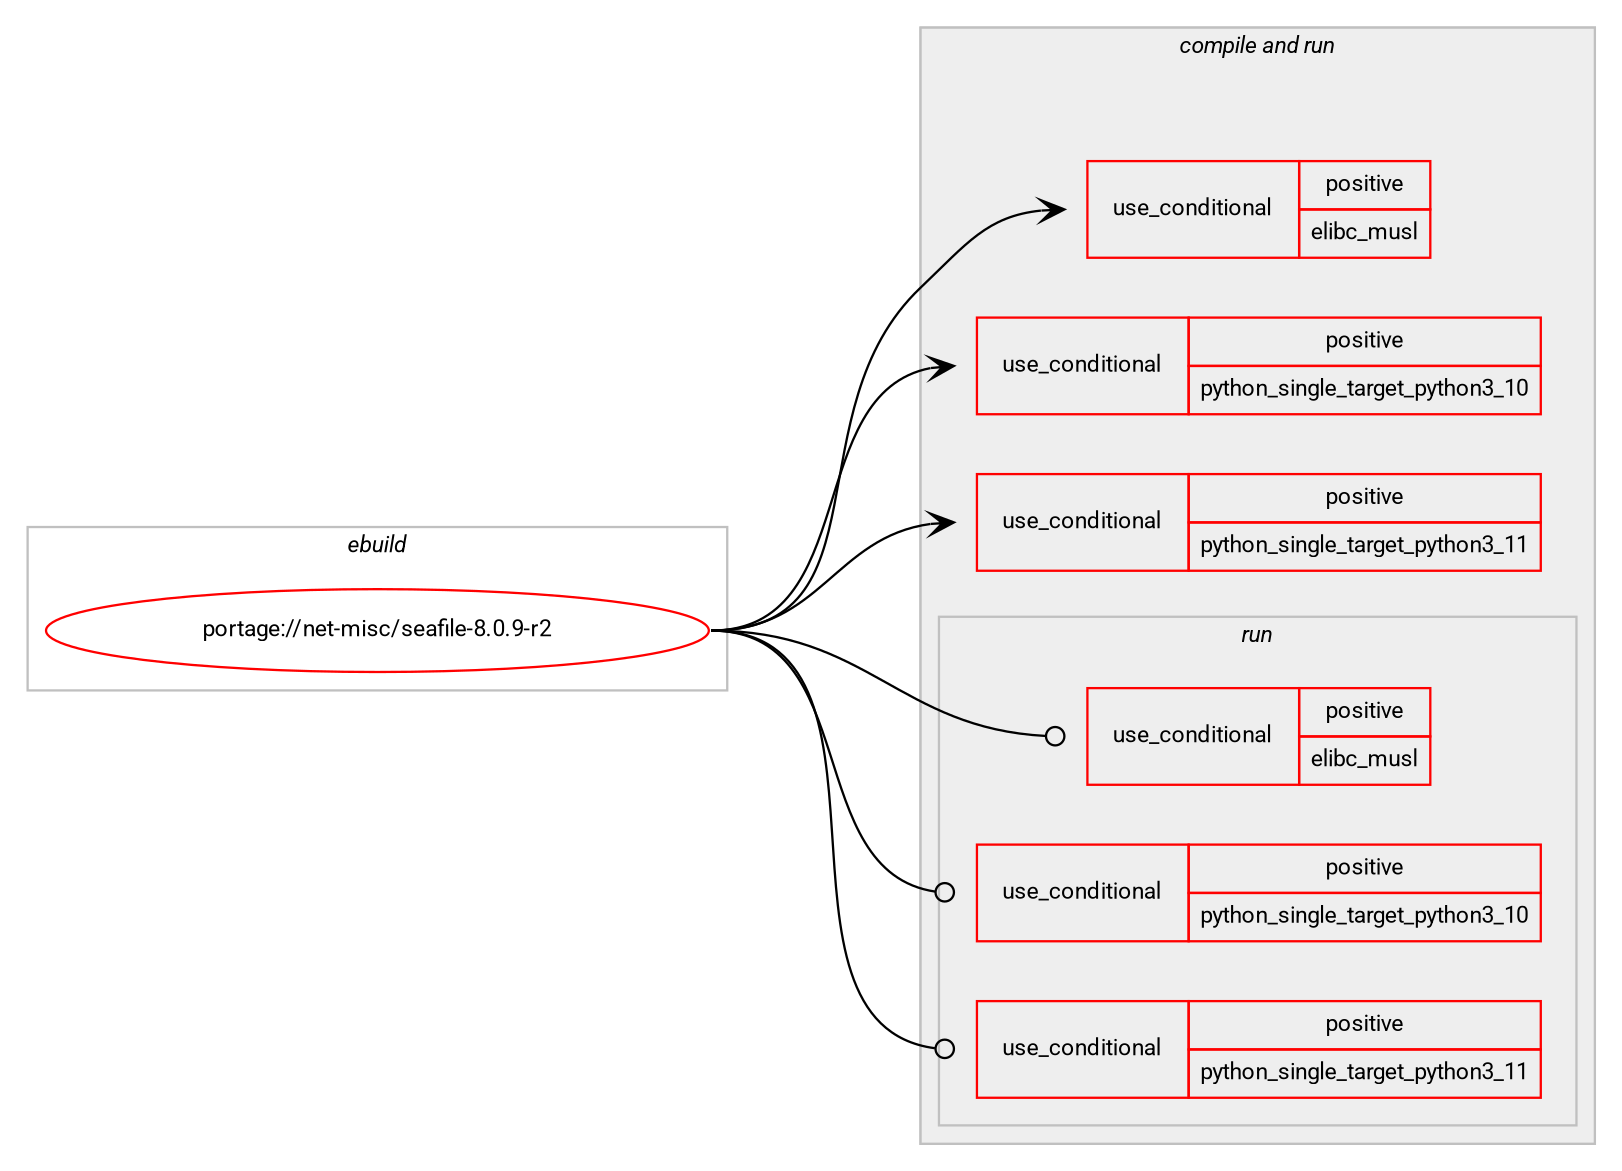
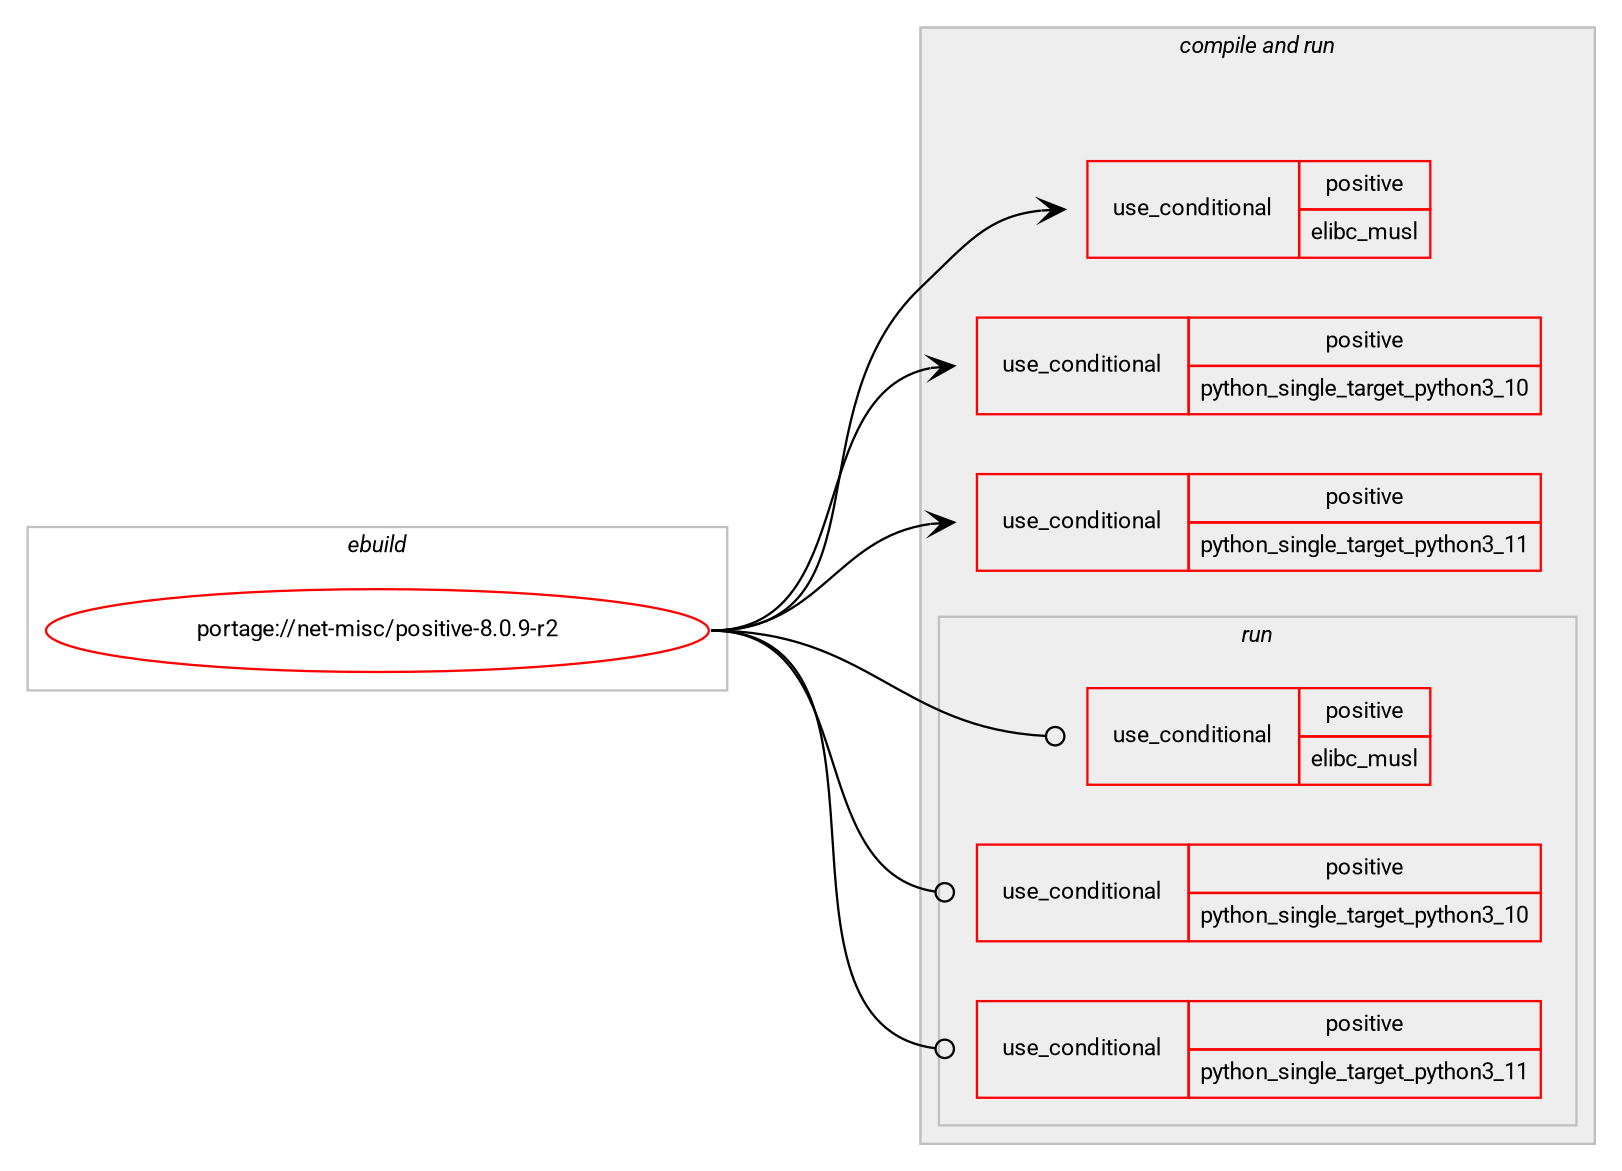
(377, 631) -> (377, 631)
